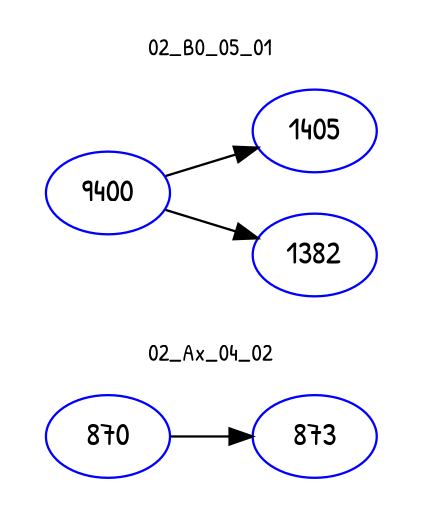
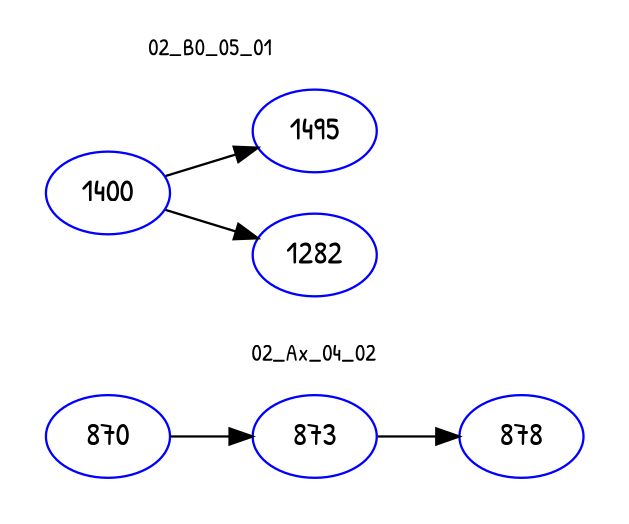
(315, 131) -> (315, 131)
(108, 193) -> (108, 193)
(315, 255) -> (315, 255)
none -> (521, 436)
